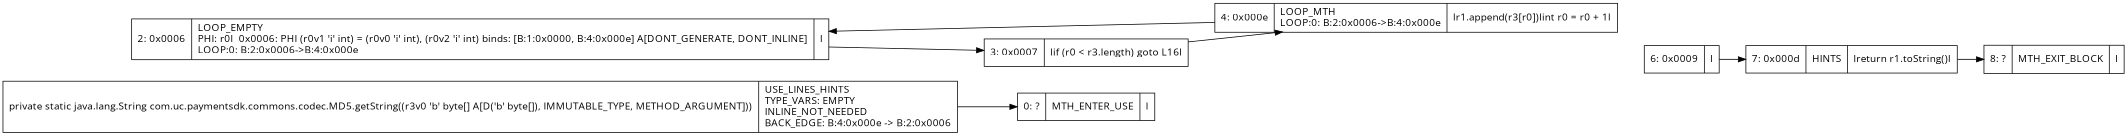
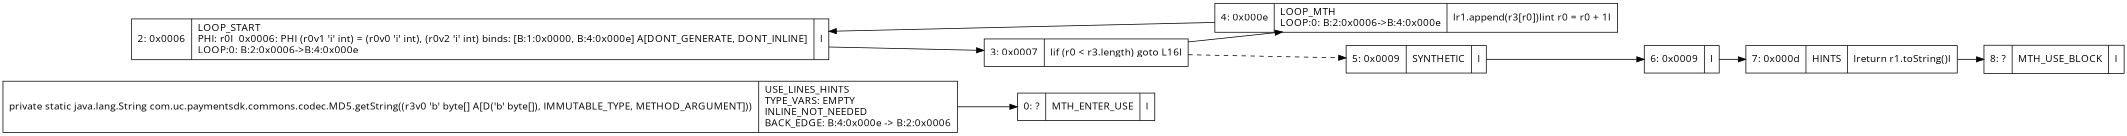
(230, 28) -> (229, 28)
none -> (1416, 59)
(2061, 59) -> (2060, 59)
